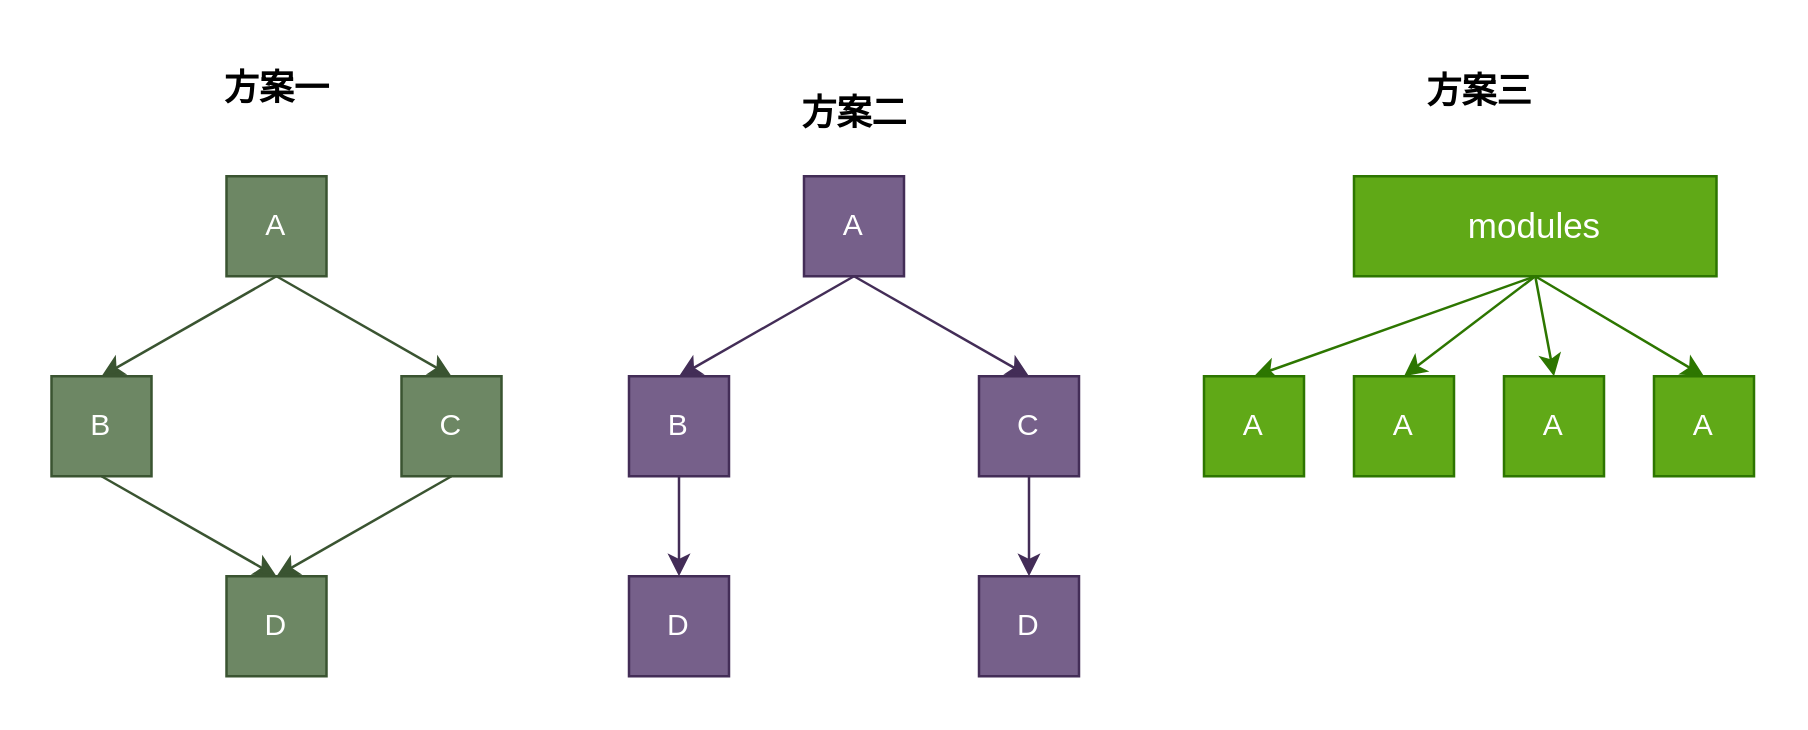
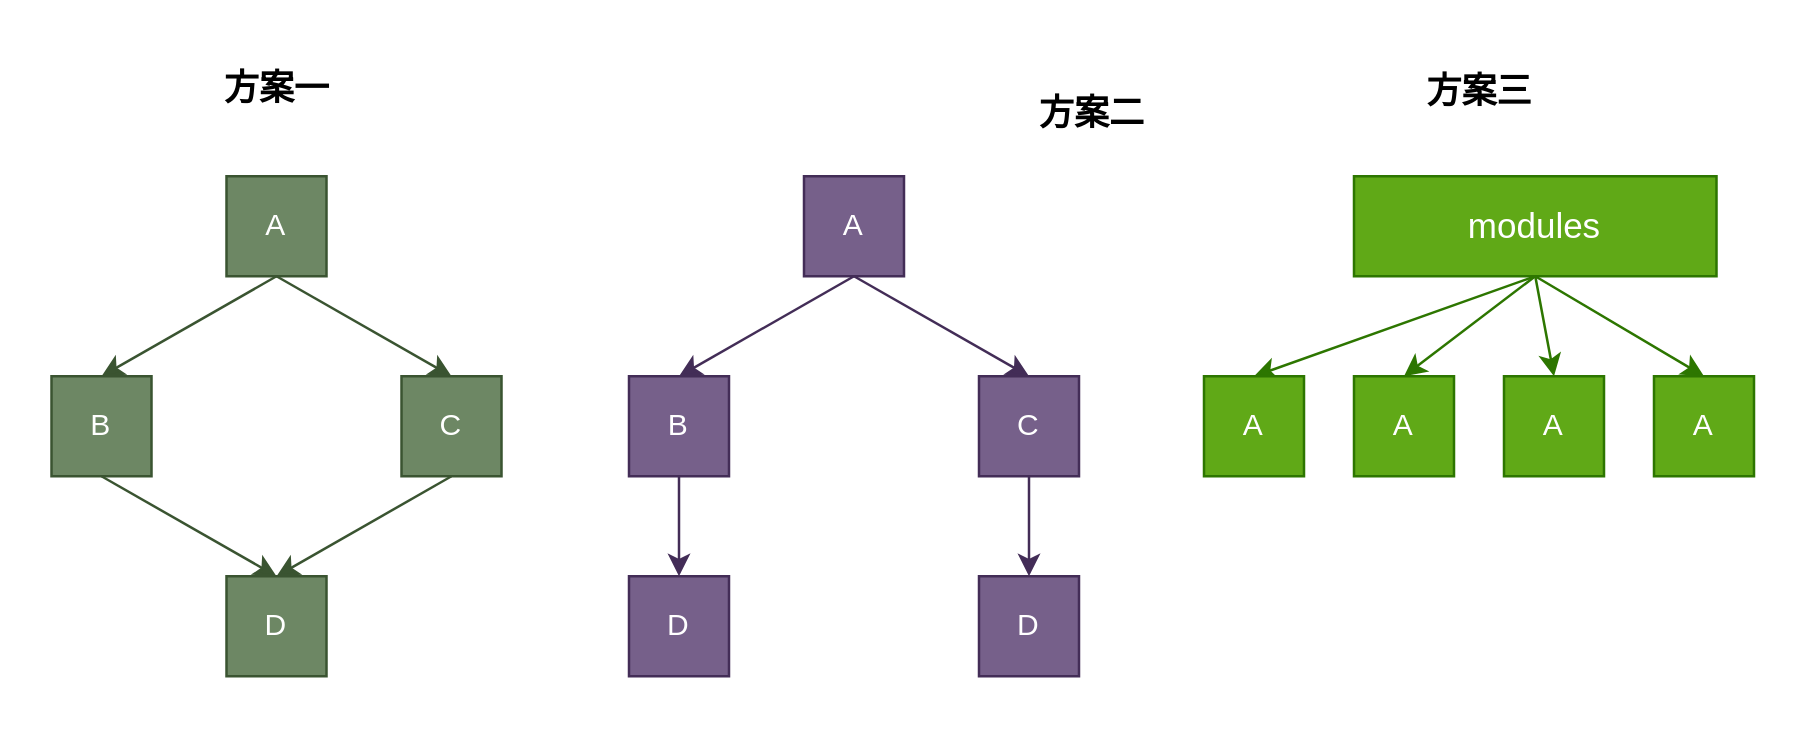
(854, 114) -> (1091, 114)
